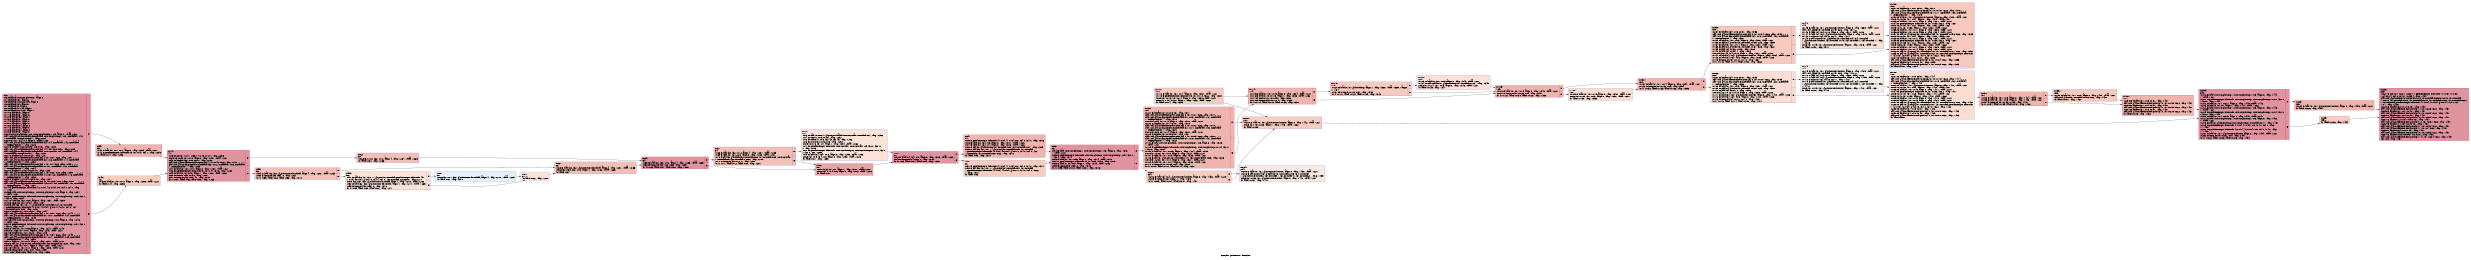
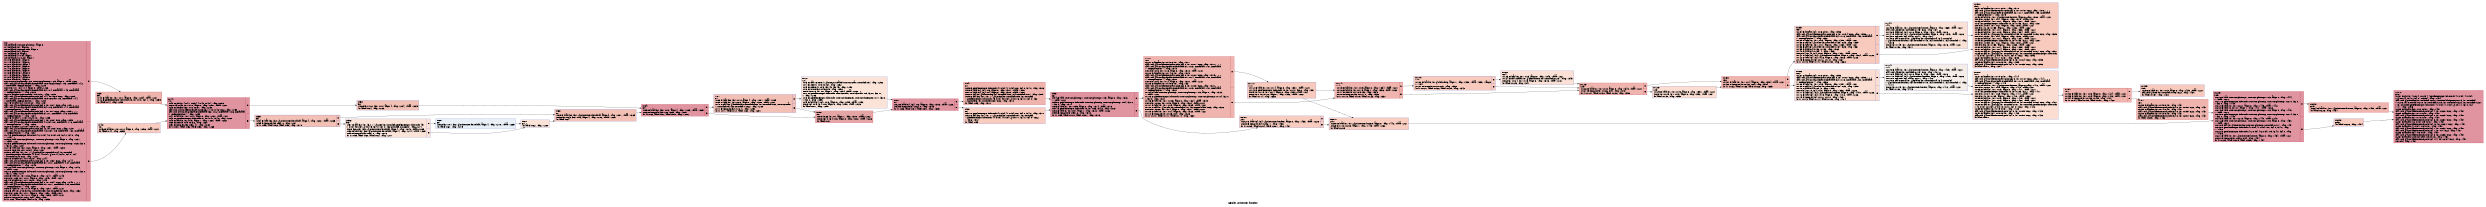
(2119, 100) -> none
(1237, 122) -> (1251, 75)
(812, 153) -> (812, 100)
(1282, 174) -> none
